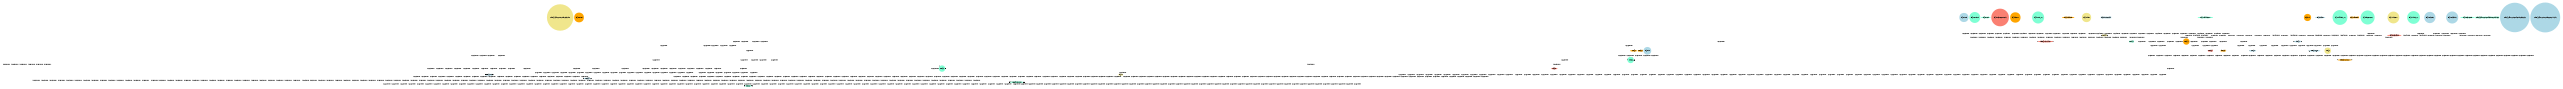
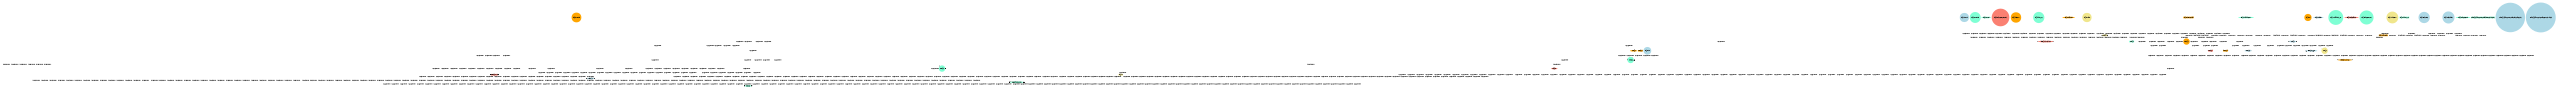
(560, 17) -> none
(2038, 17) -> (2039, 17)
(2106, 17) -> (2188, 17)
(2414, 17) -> (2404, 17)
(2171, 33) -> (2234, 33)
(489, 75) -> (494, 75)
